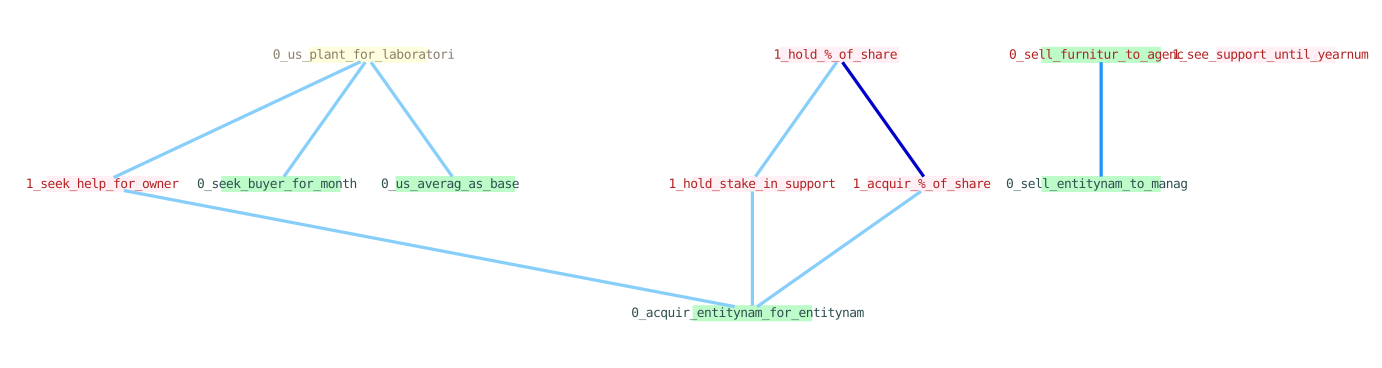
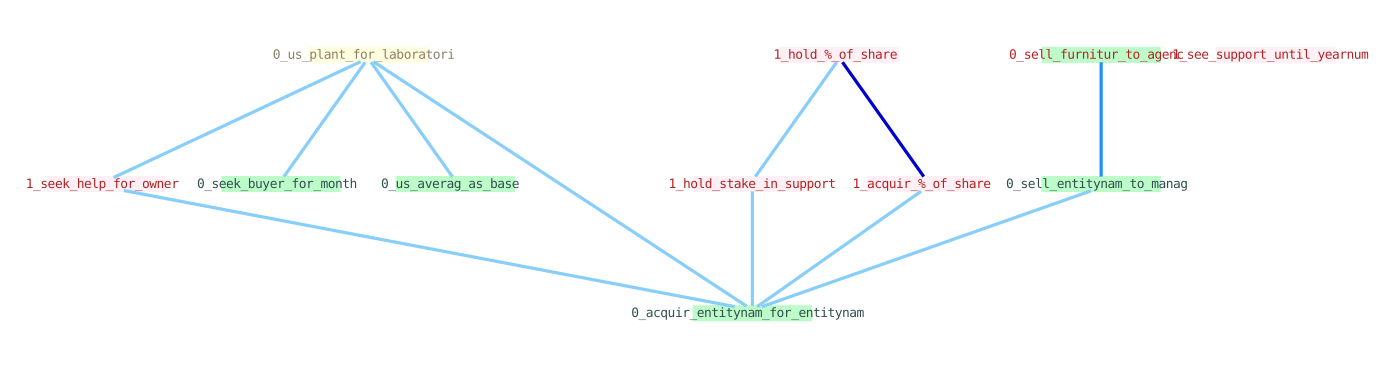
none -> (560, 184)
none -> (926, 249)
